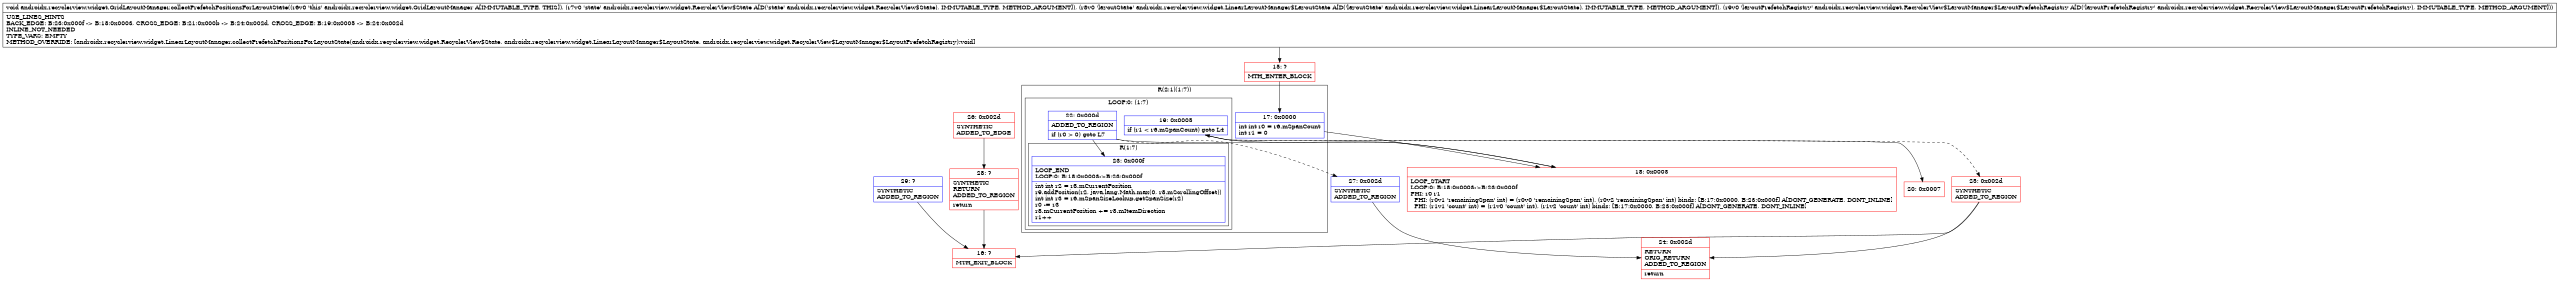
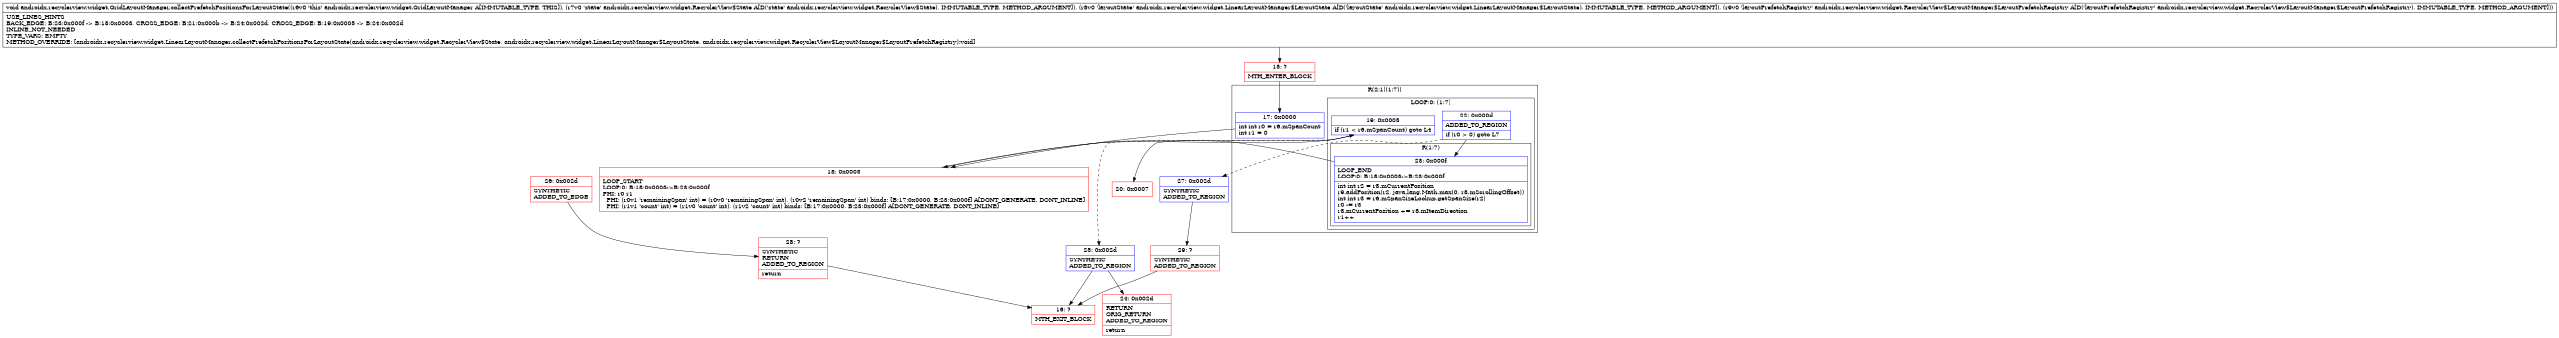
(1335, 142) -> (1141, 141)
(908, 189) -> (1185, 258)
(1986, 189) -> (1100, 258)
(1497, 251) -> (1190, 222)
